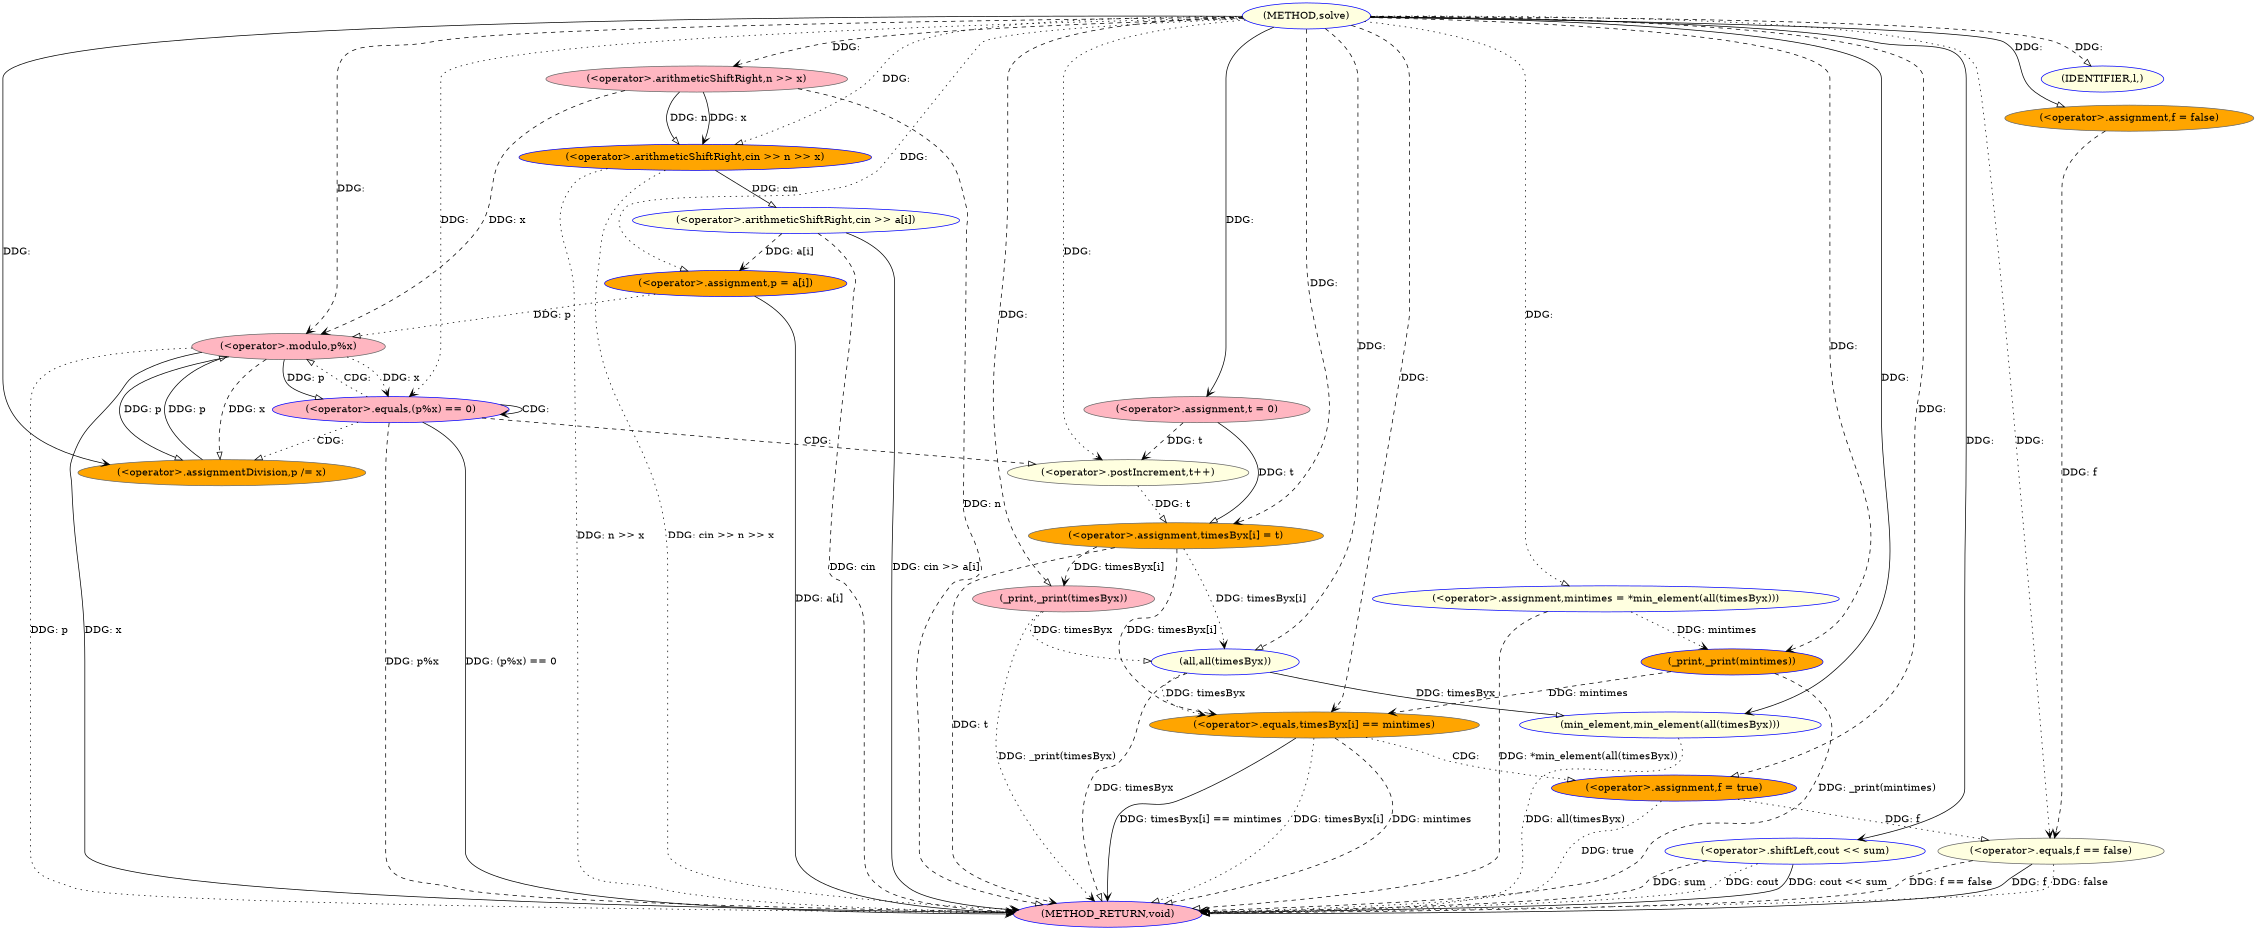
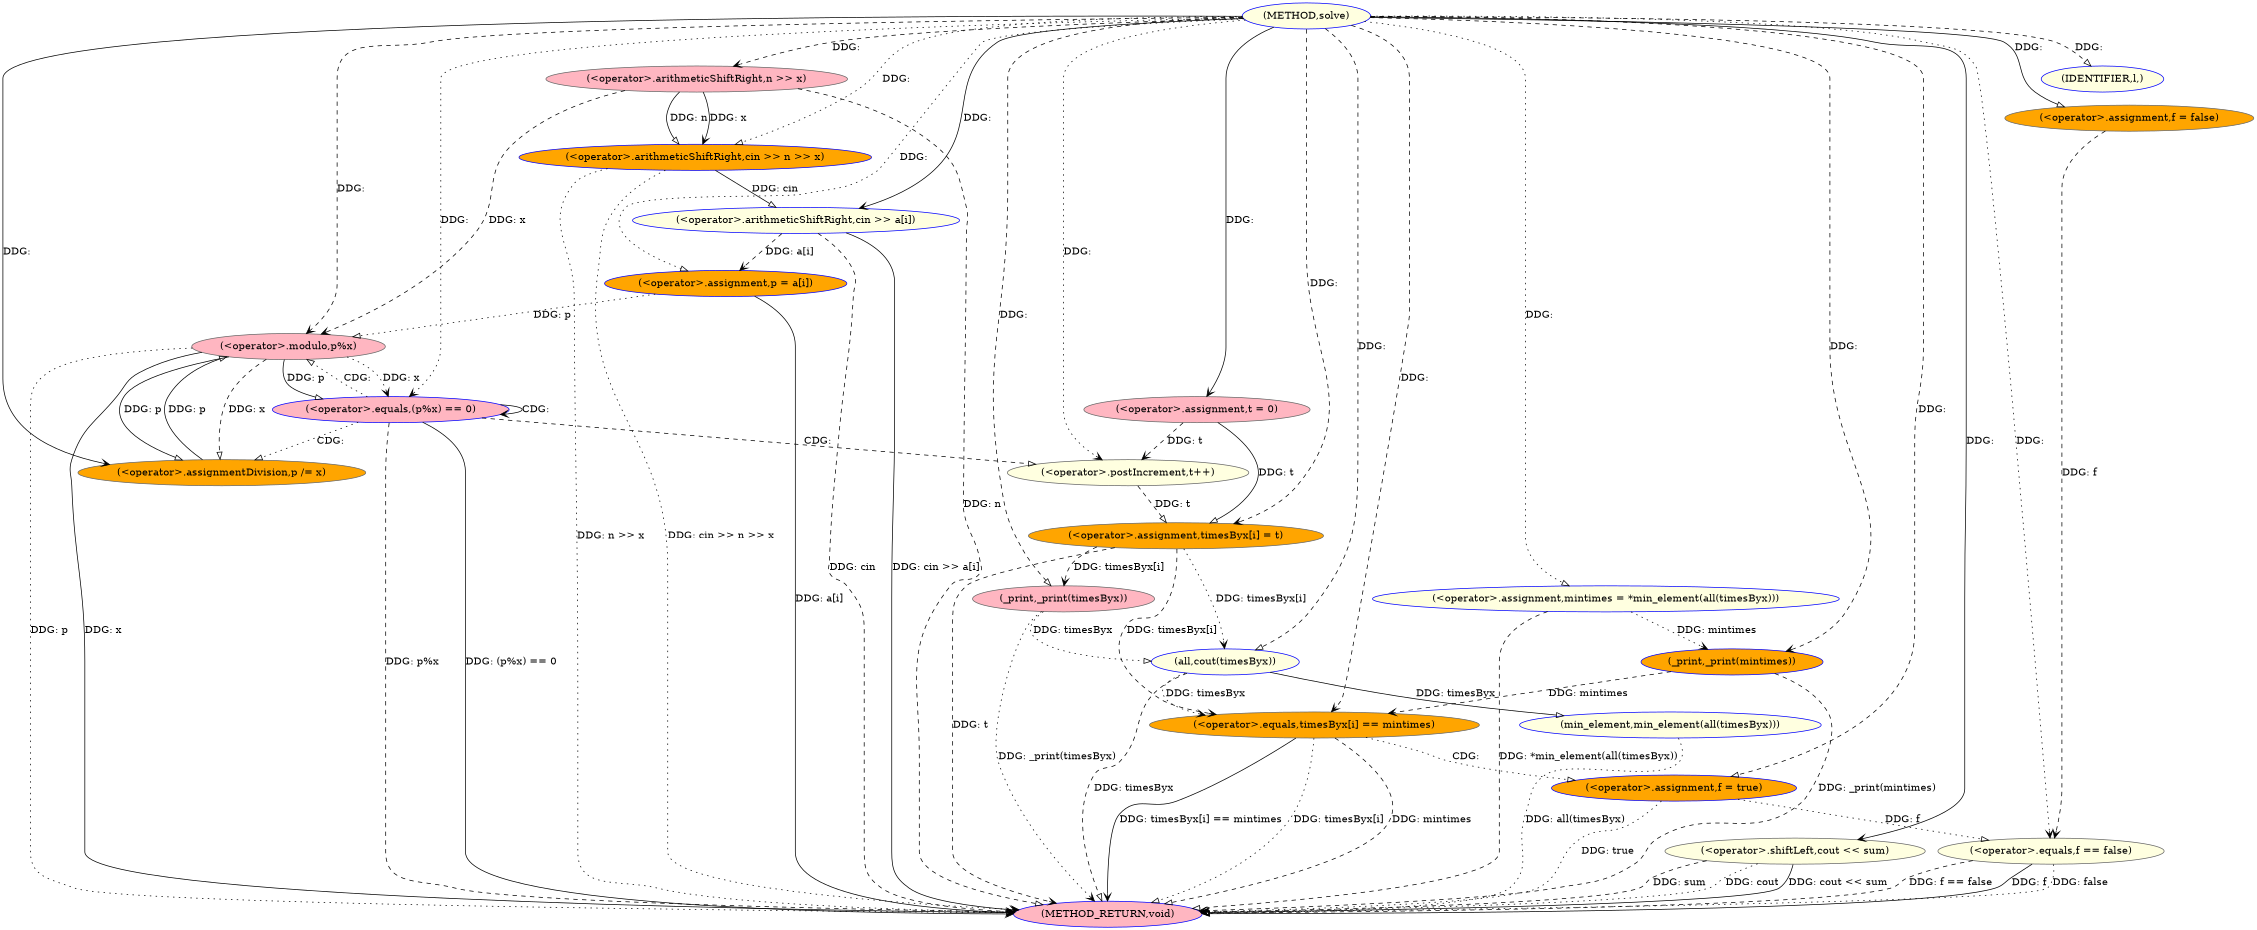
(1881, 168) -> (997, 42)
(1150, 501) -> (1150, 501)
(1225, 662) -> (1225, 662)
(1795, 851) -> (1795, 851)
